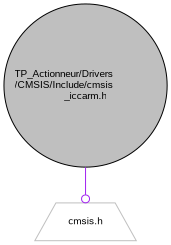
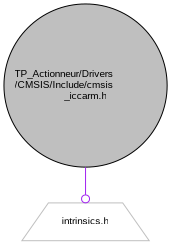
(86, 222) -> (86, 222)
